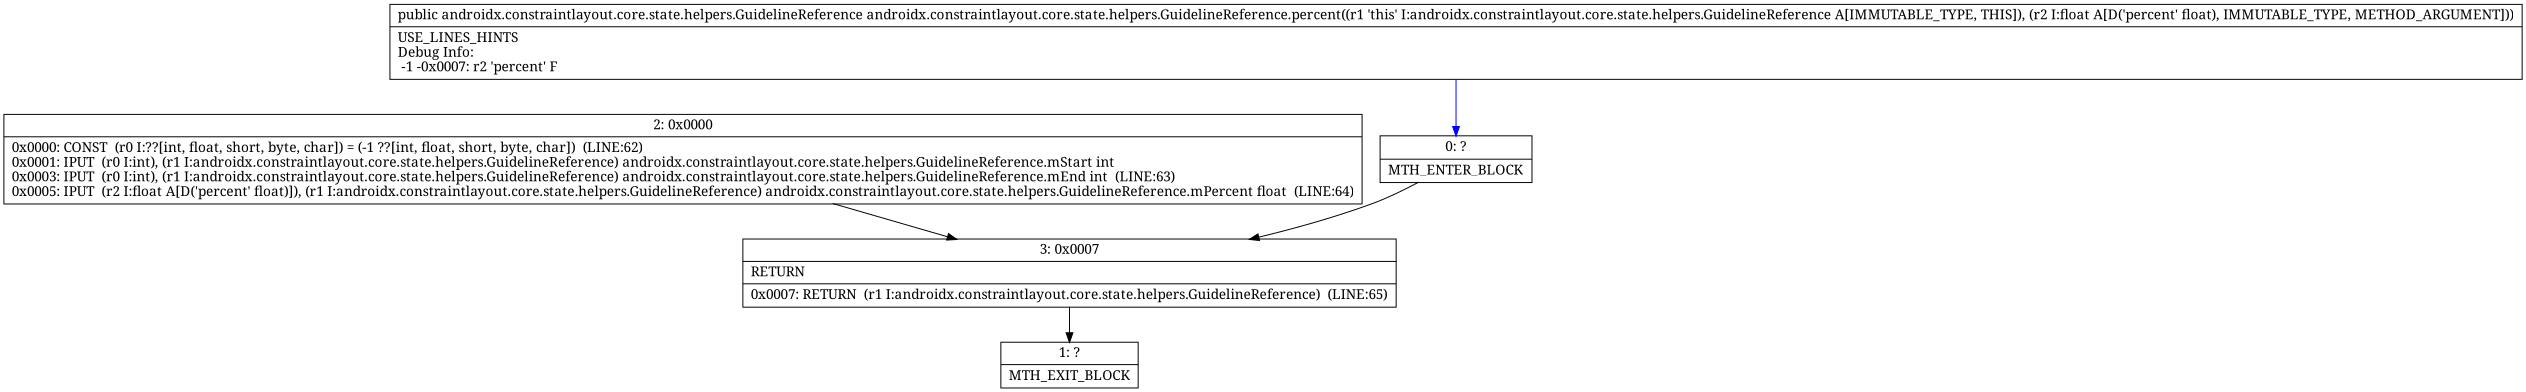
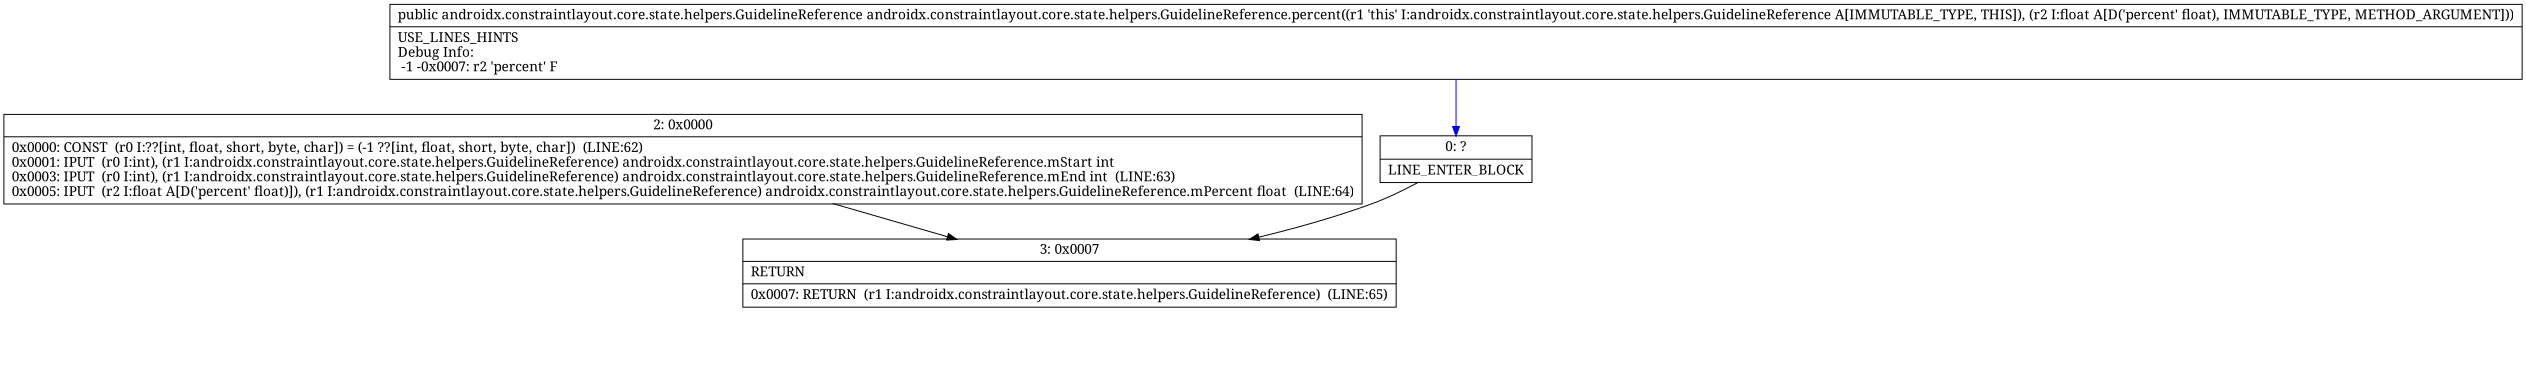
(1456, 170) -> (1456, 170)
(1070, 365) -> none
